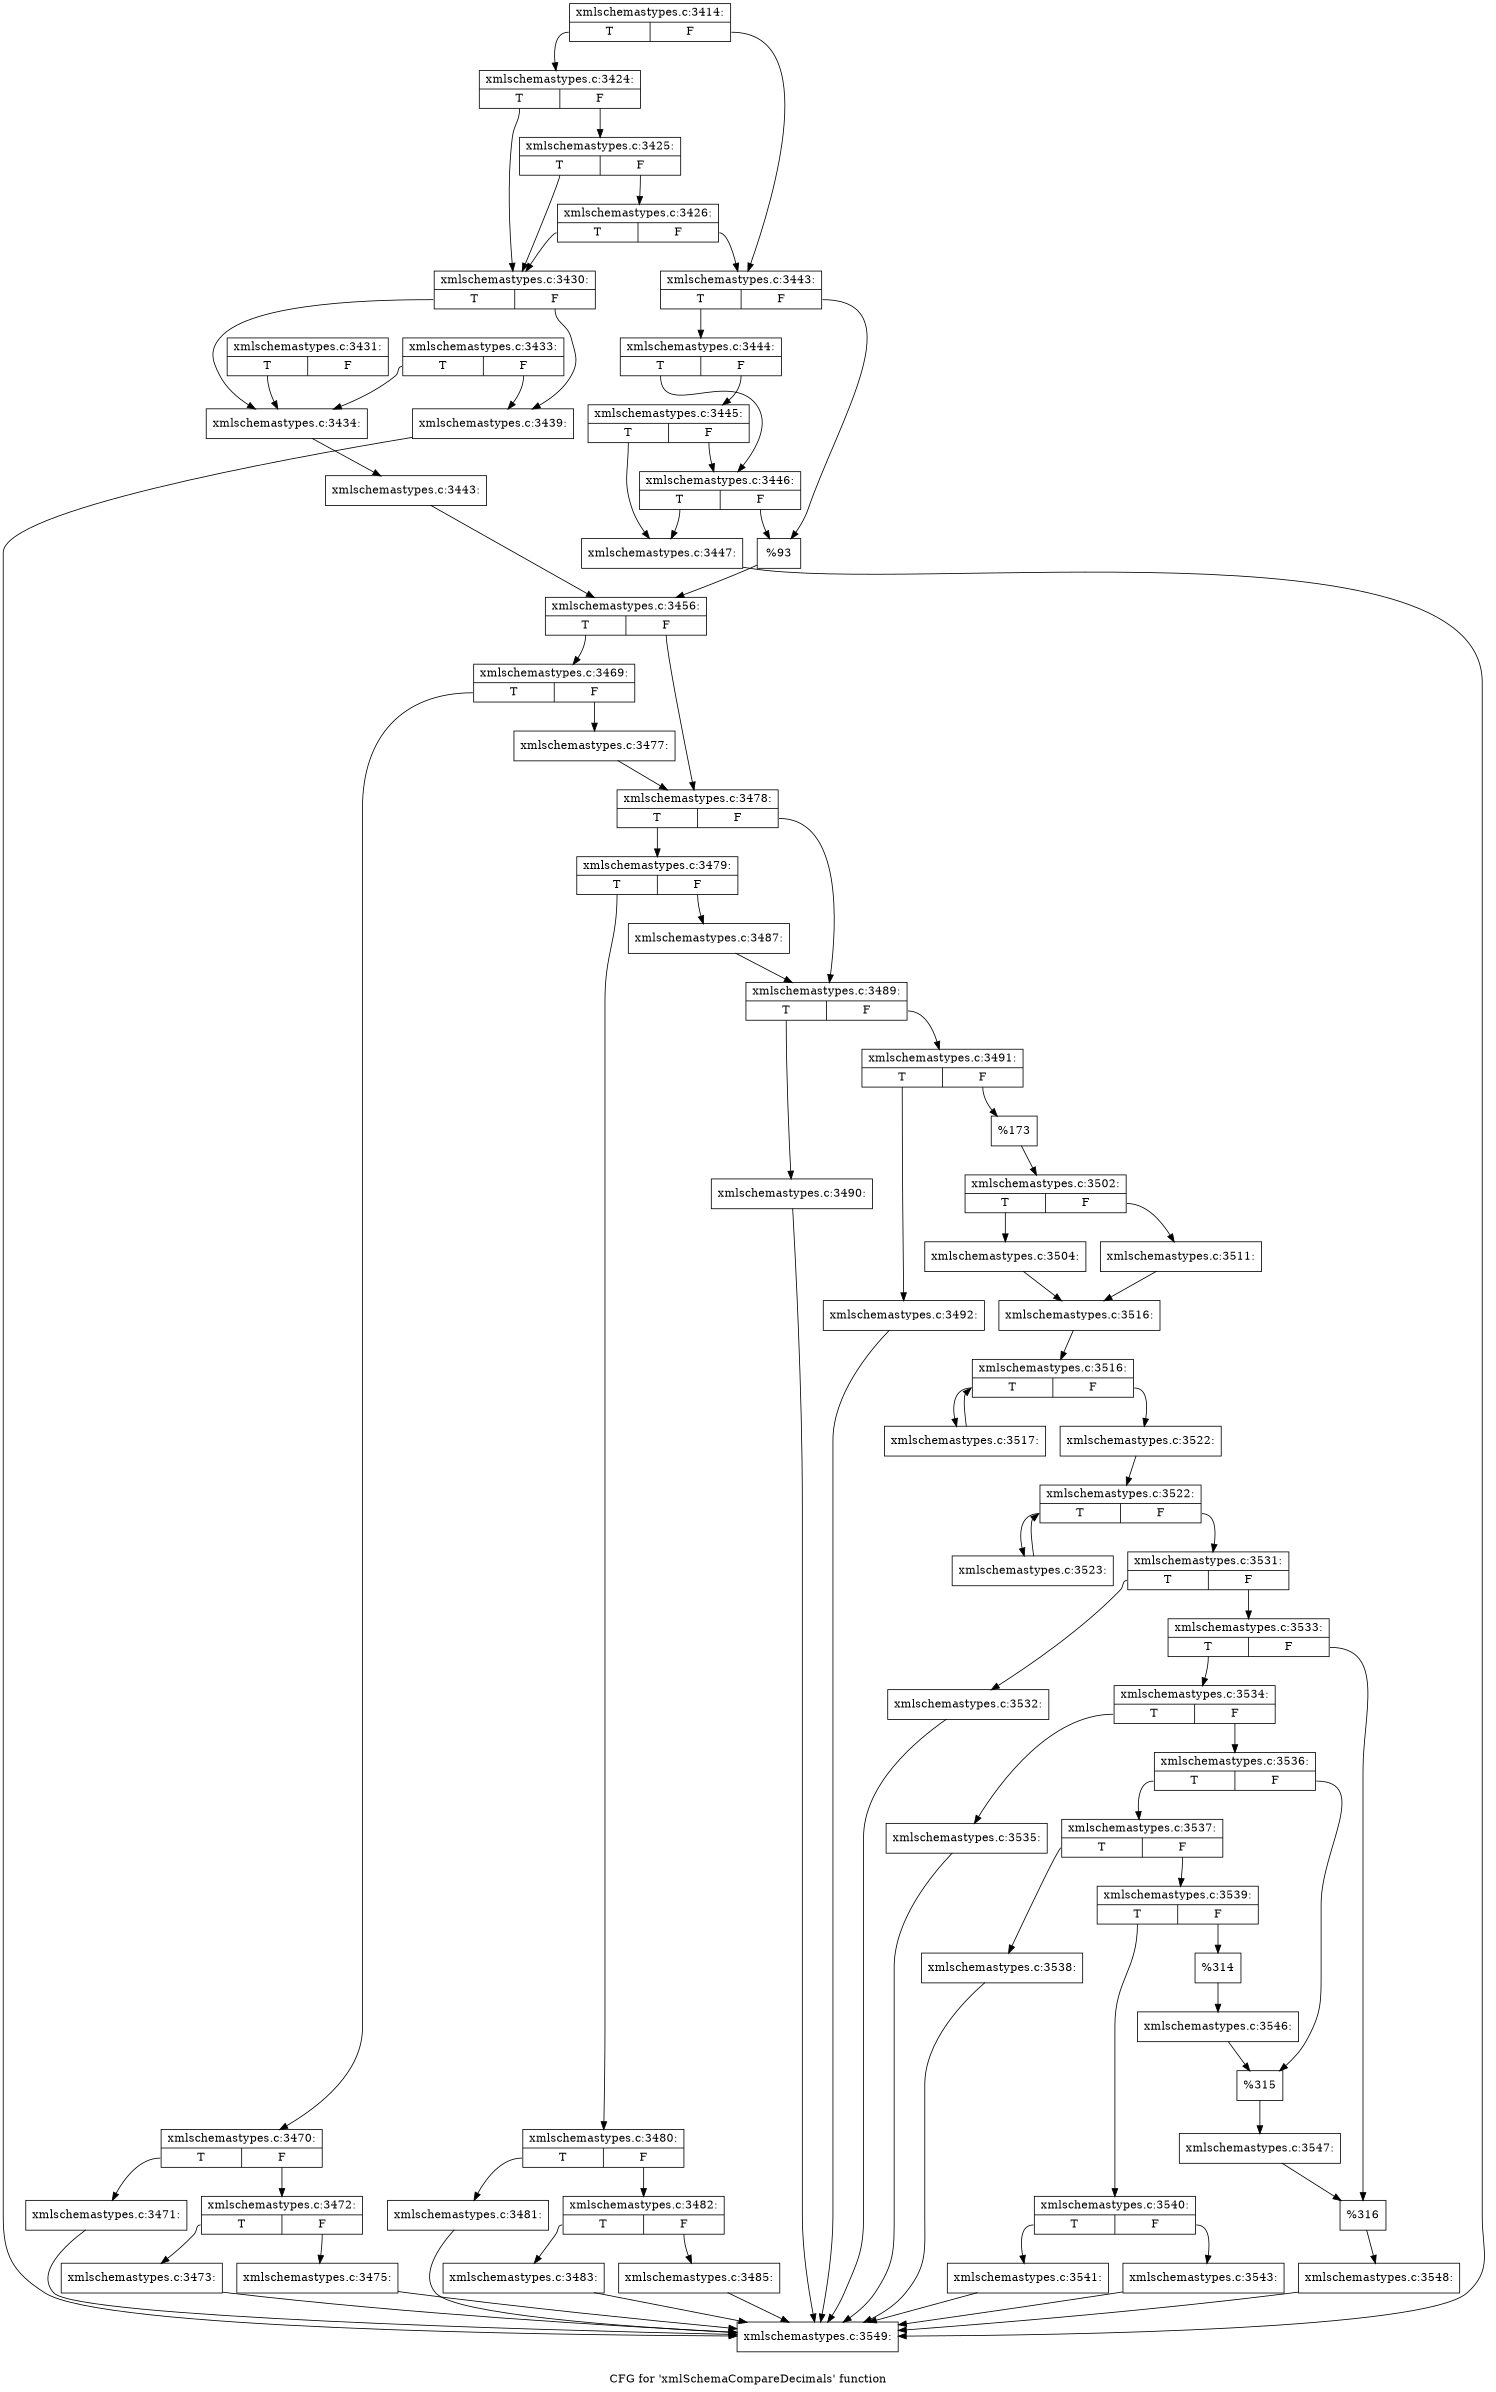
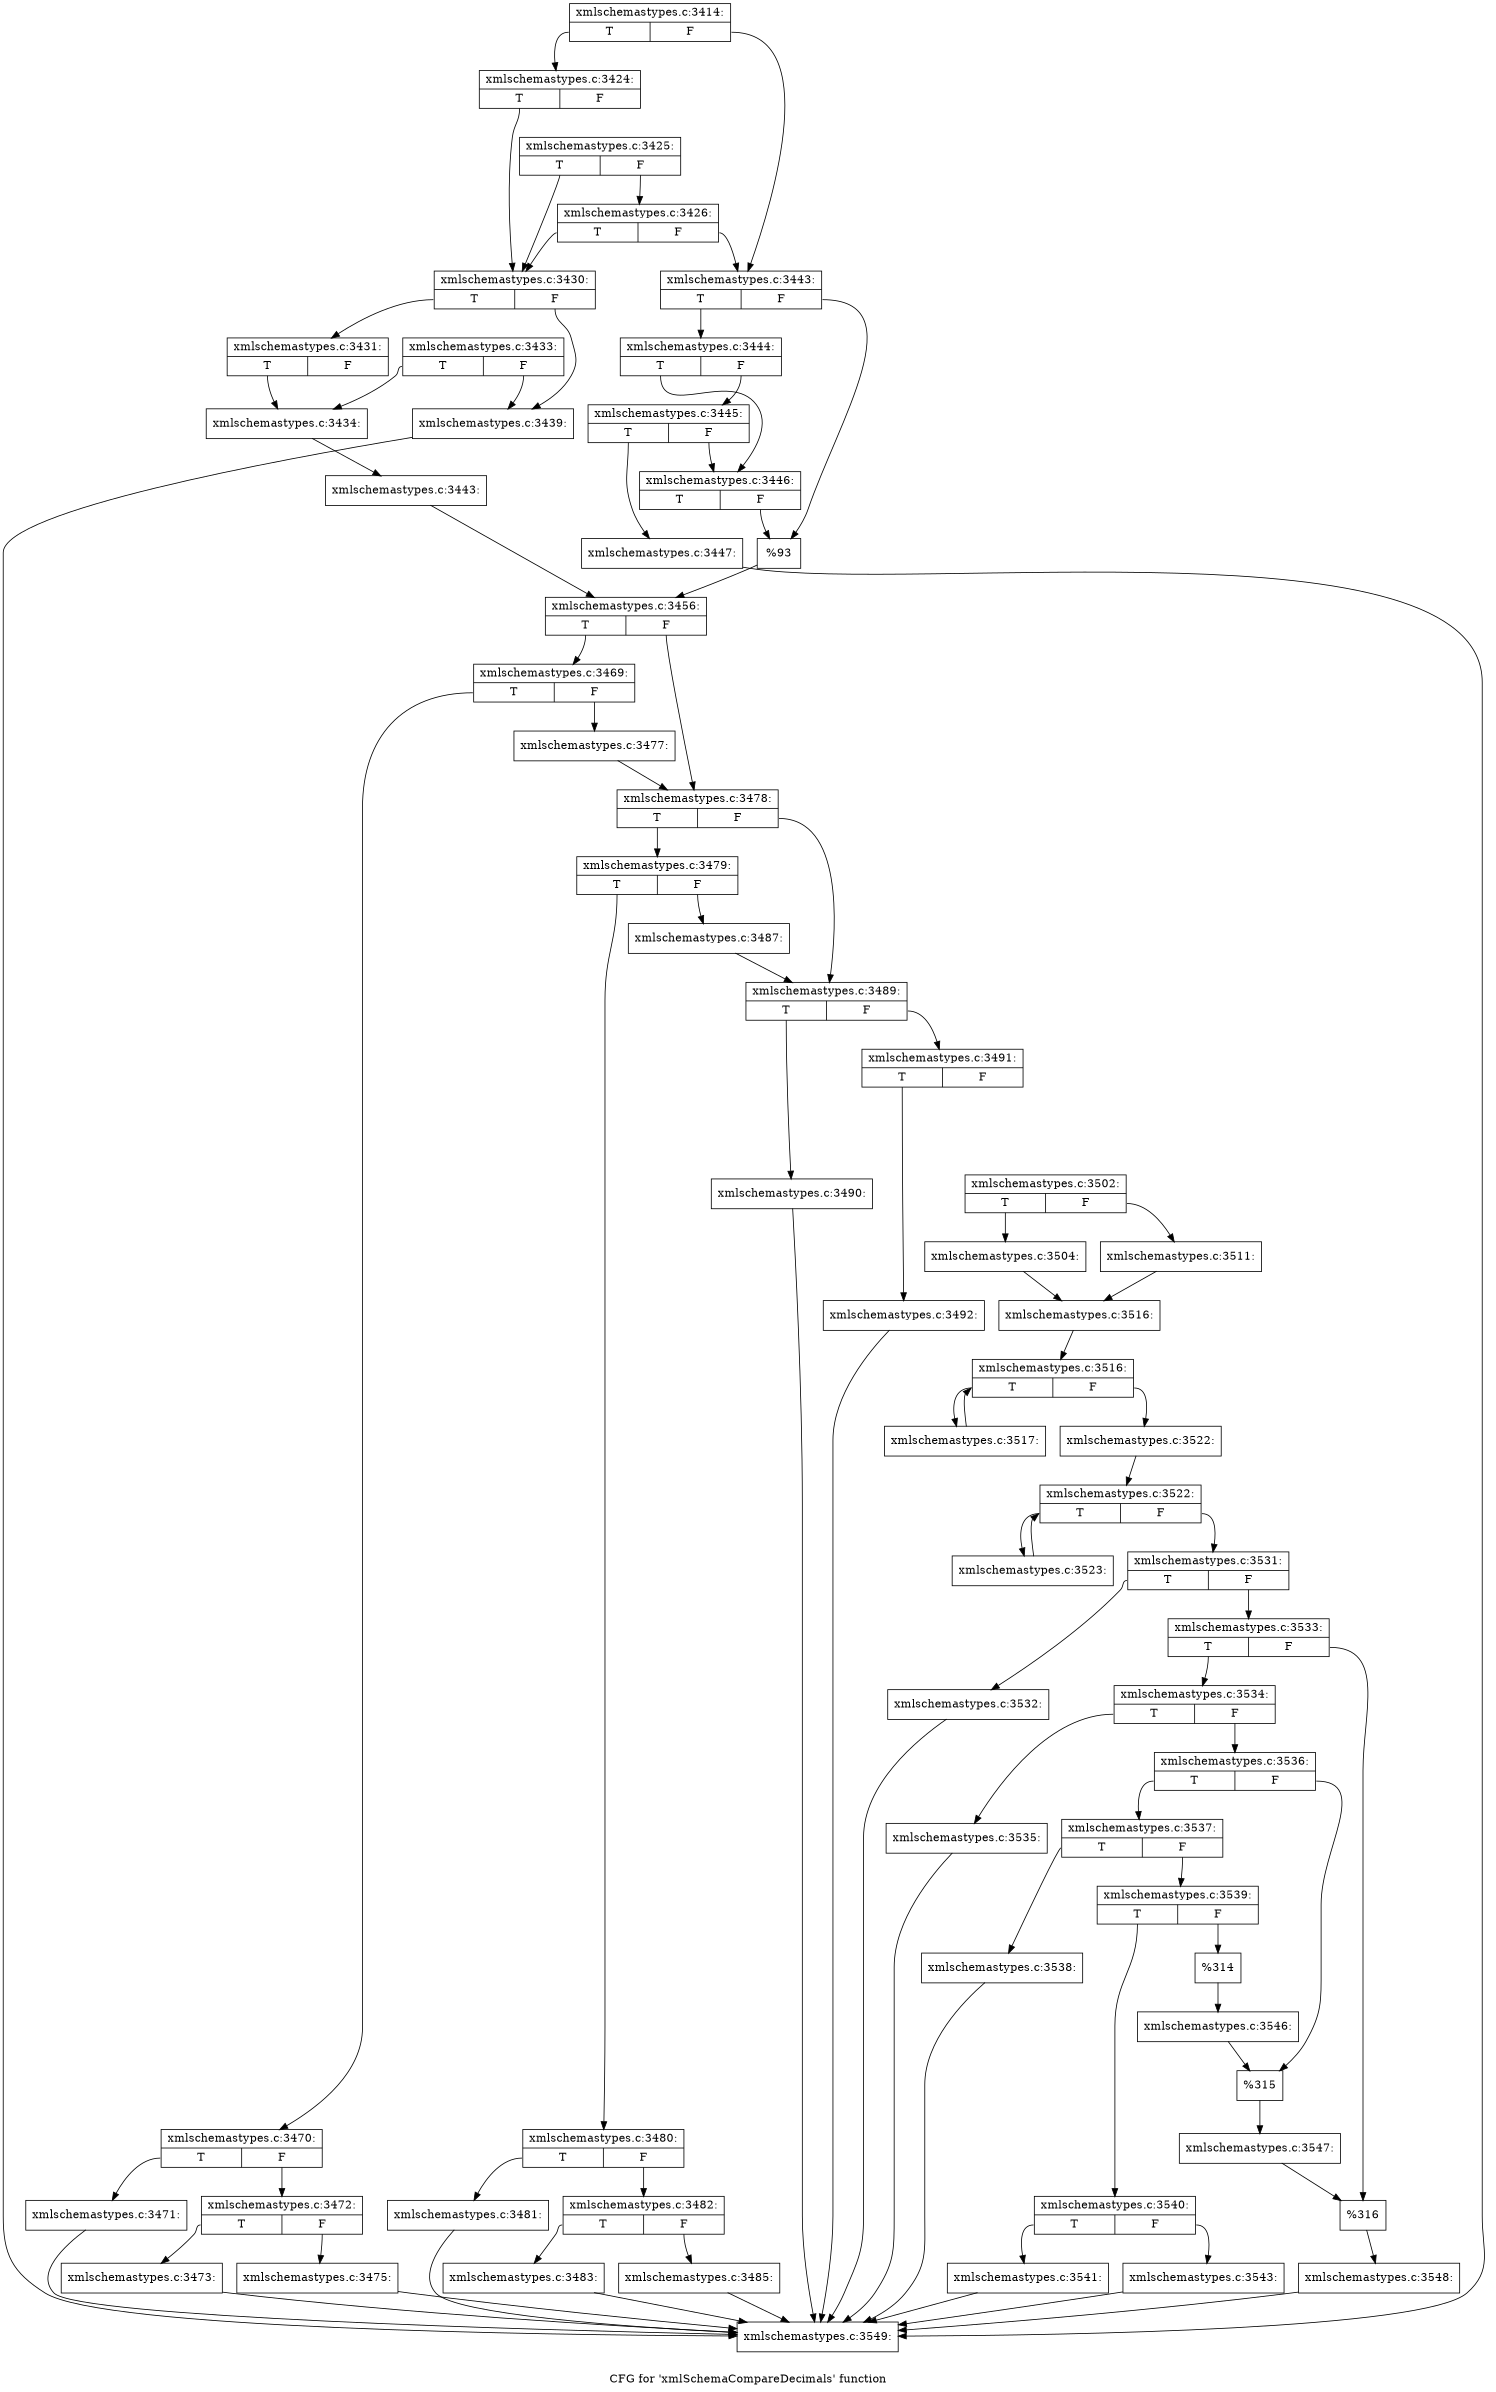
(600, 119) -> none
(283, 311) -> (384, 310)
(678, 521) -> none
(1014, 1131) -> none
